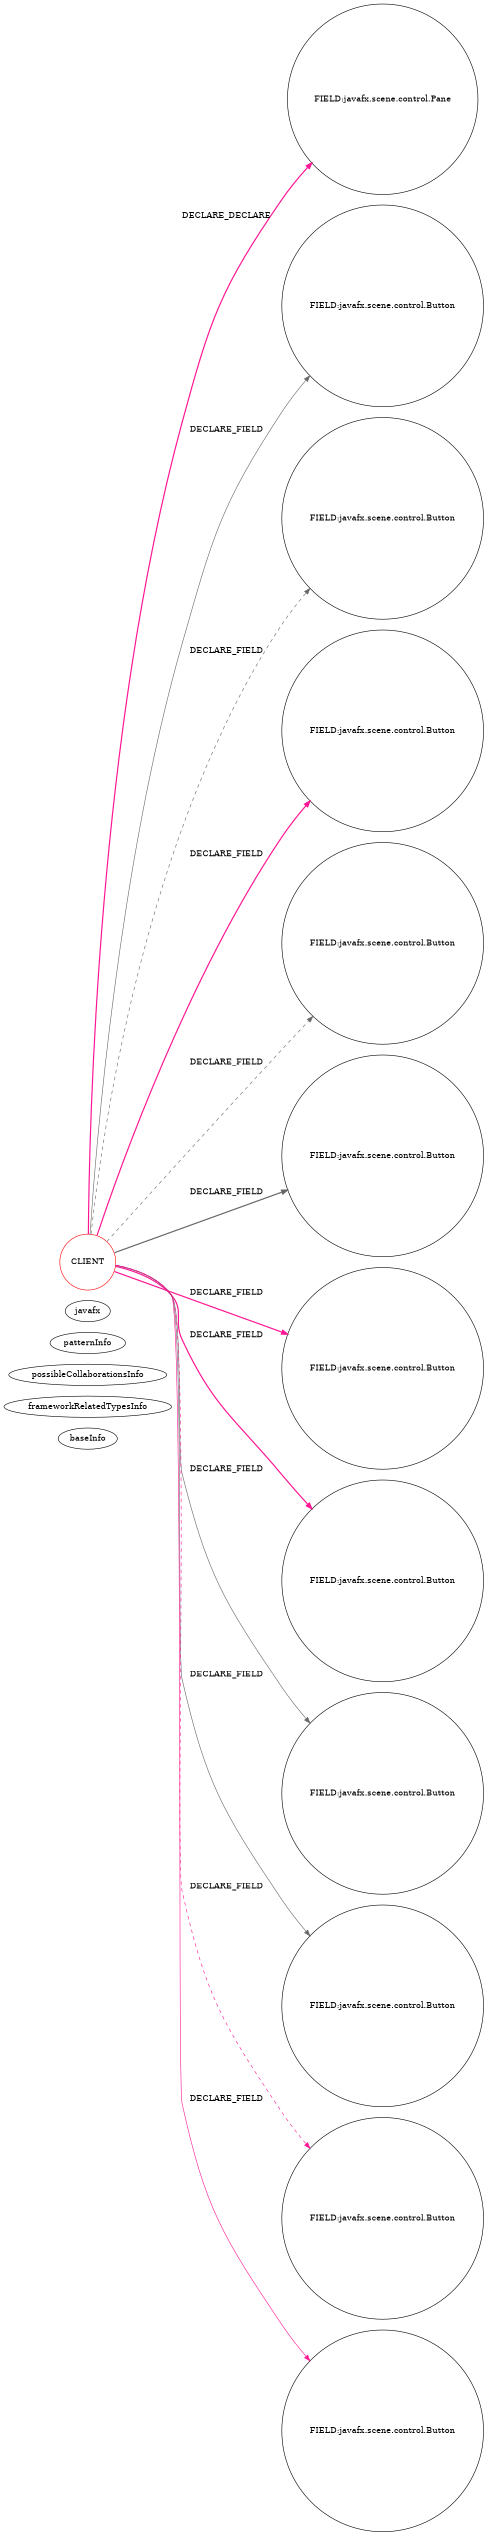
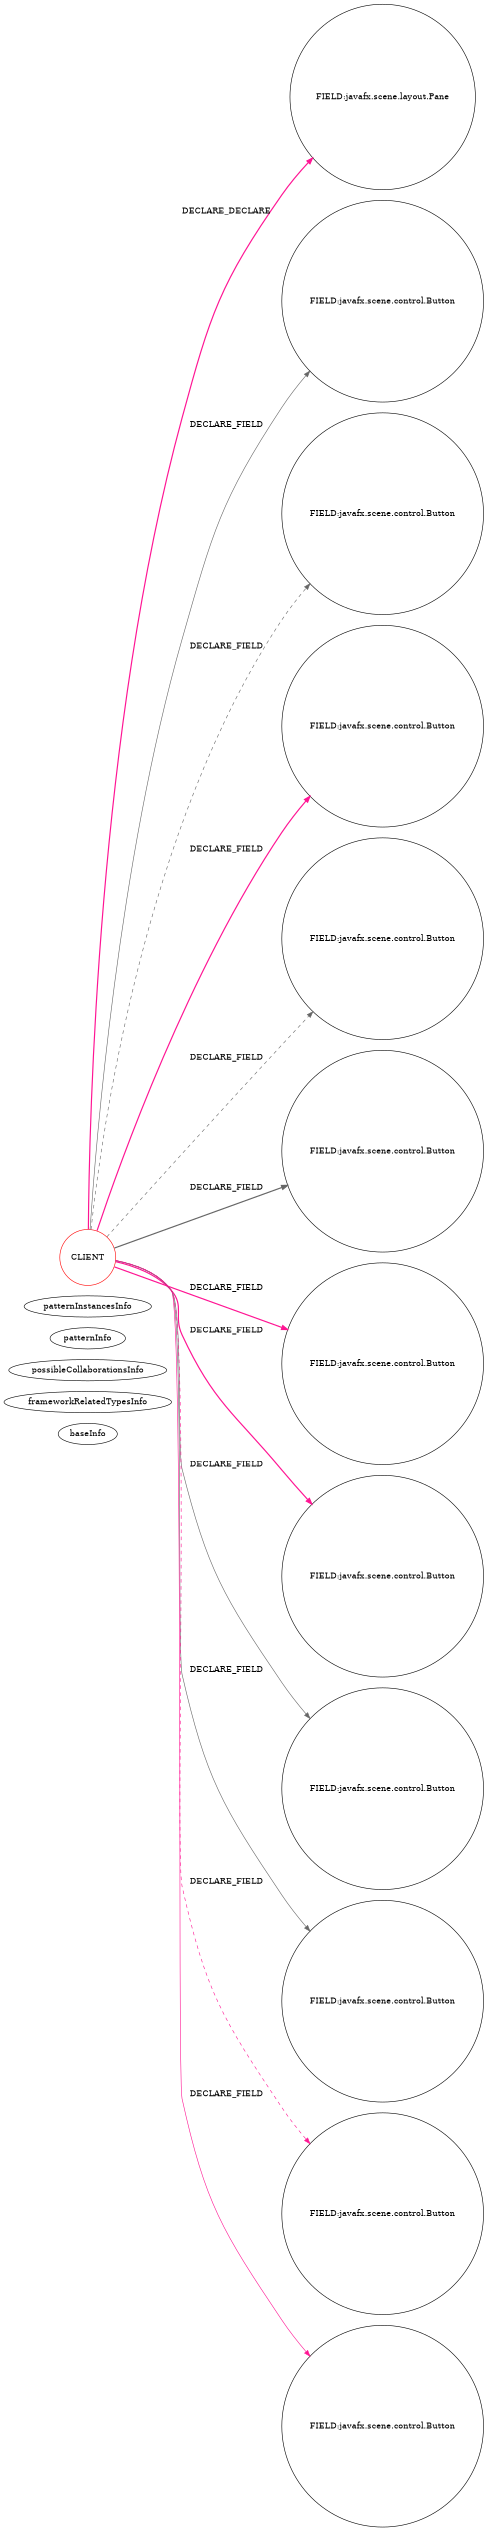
(383, 99) -> (383, 97)
(88, 1311) -> (88, 1306)
